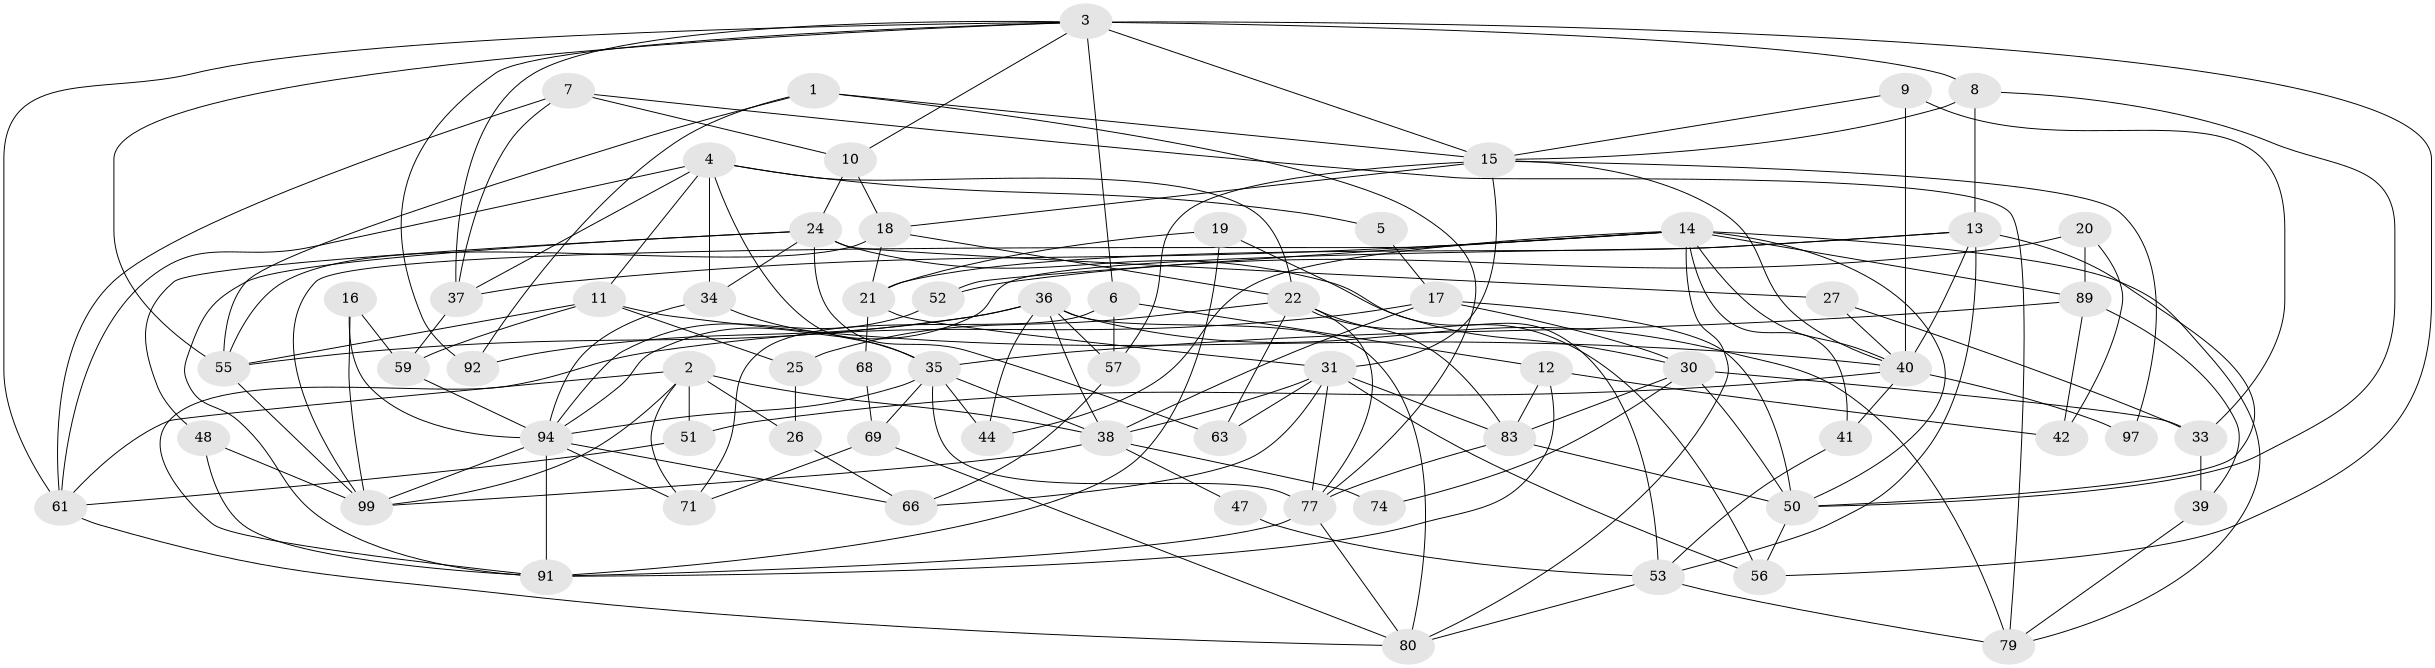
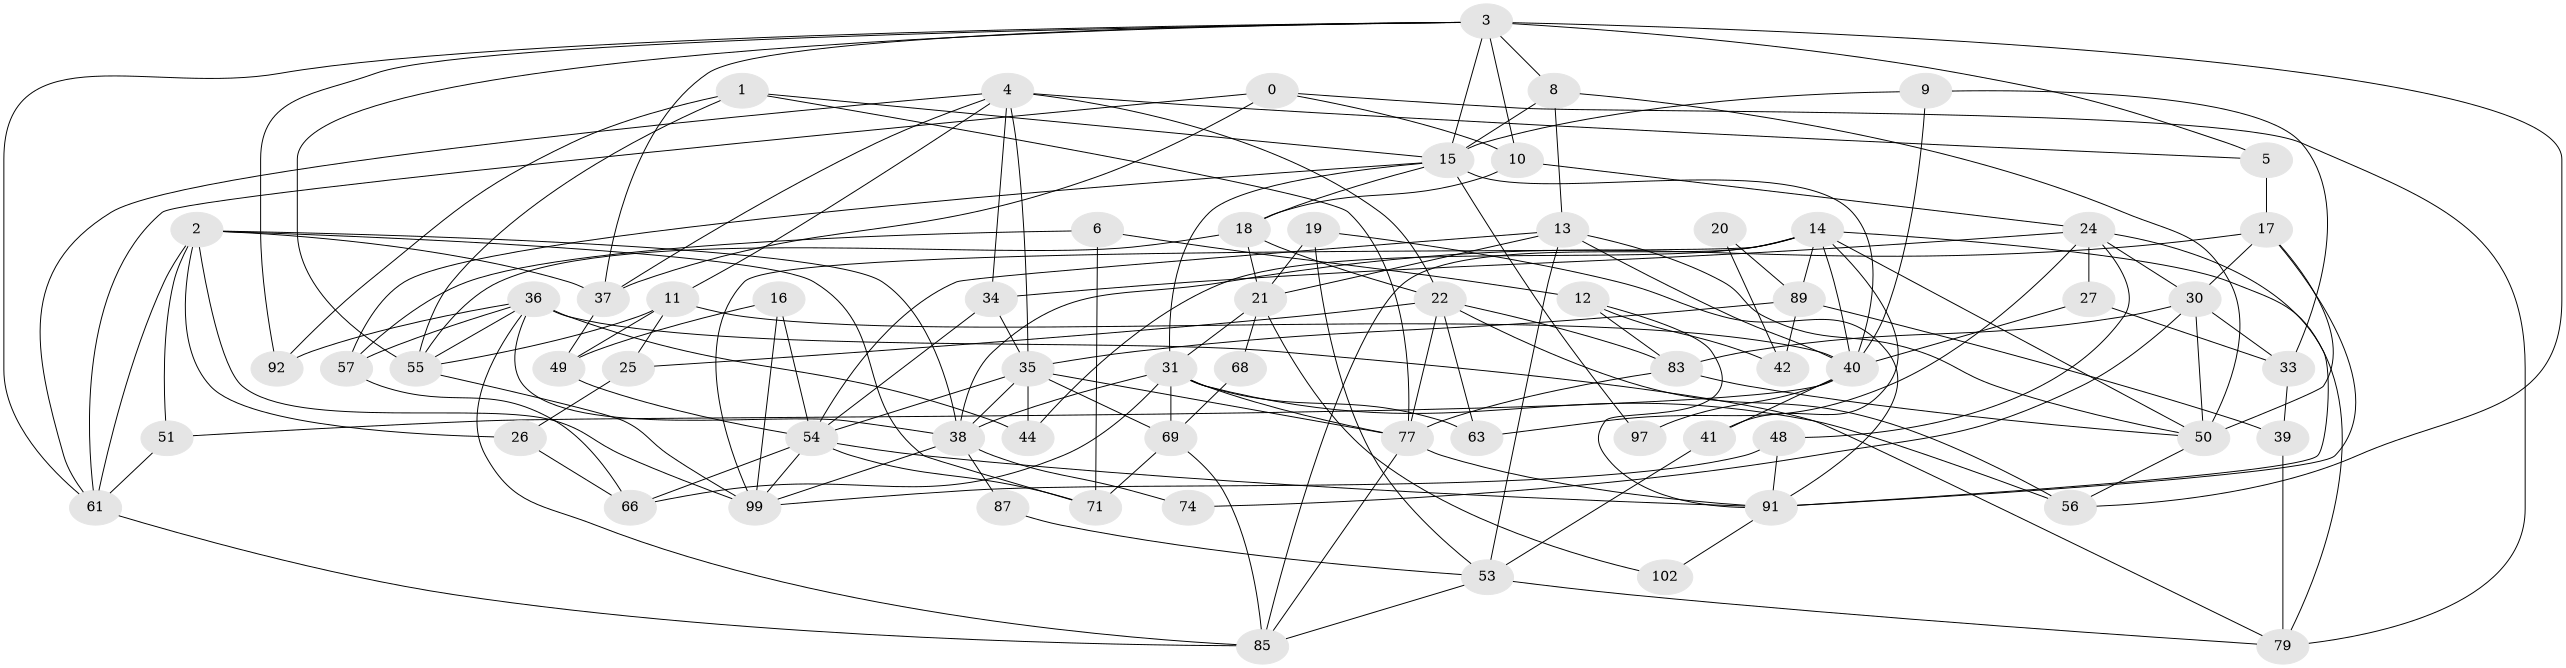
(569, 91) -> (1272, 91)
(1100, 160) -> (1884, 61)
(864, 261) -> (396, 247)
(938, 299) -> none
(403, 369) -> (559, 369)
(1413, 401) -> (1171, 404)
(546, 438) -> (812, 438)
(1240, 508) -> (1003, 508)
none -> (1665, 577)
(1408, 647) -> (1263, 647)
